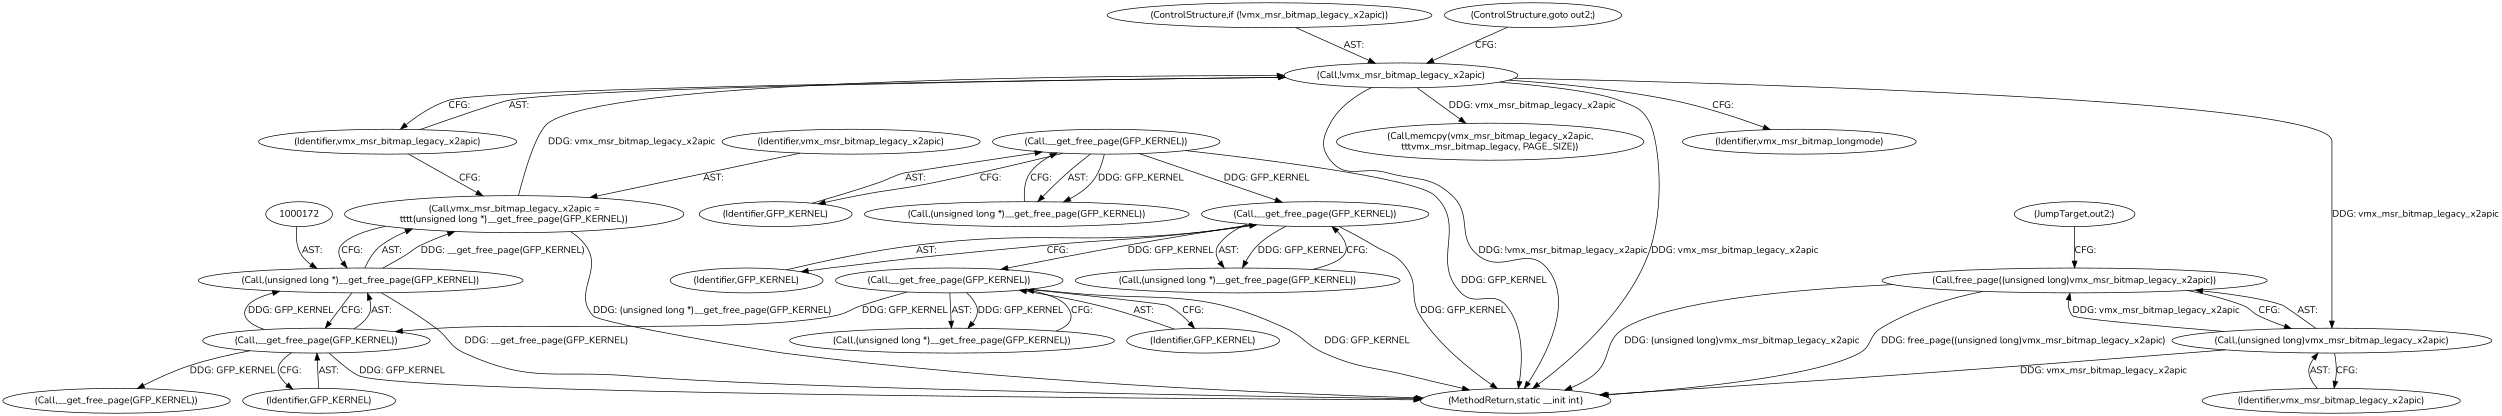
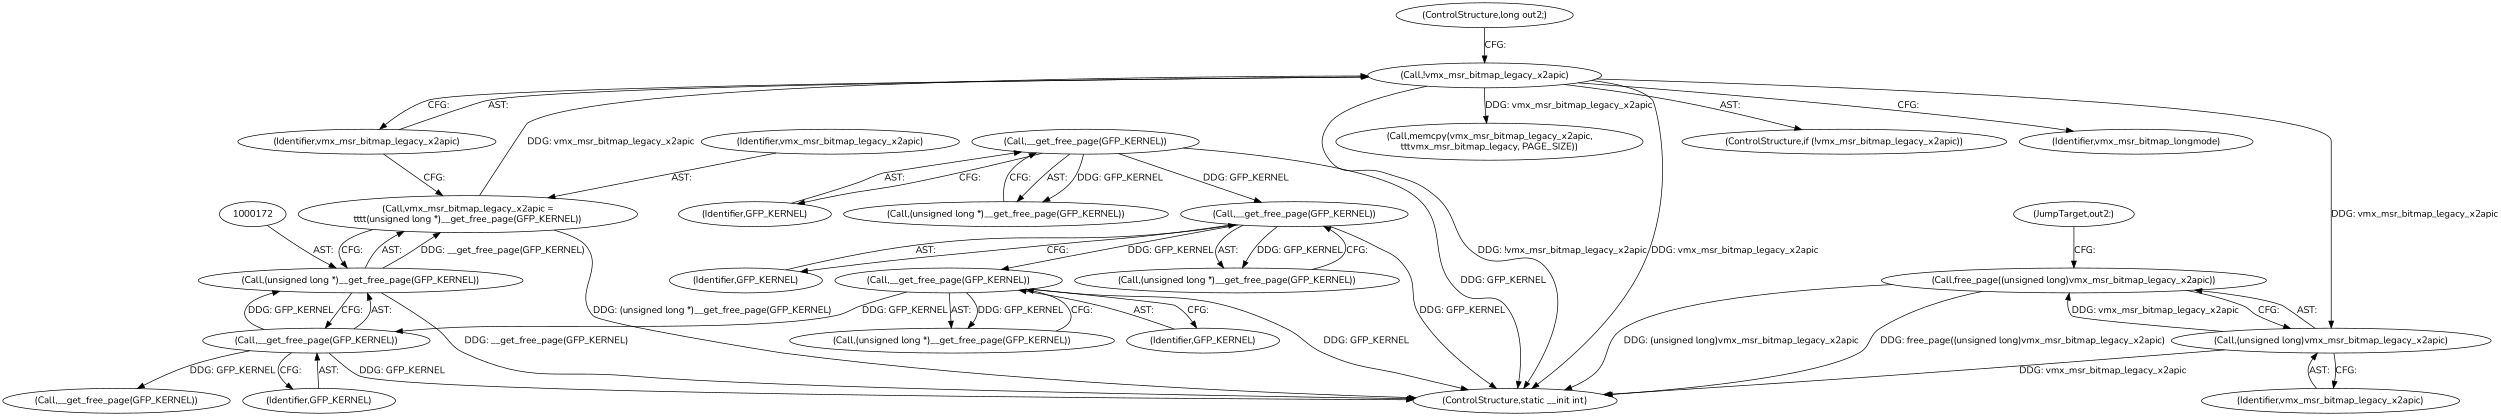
(1533, 15) -> (1485, 15)
(1332, 44) -> (1680, 102)
(1516, 401) -> (1515, 401)
